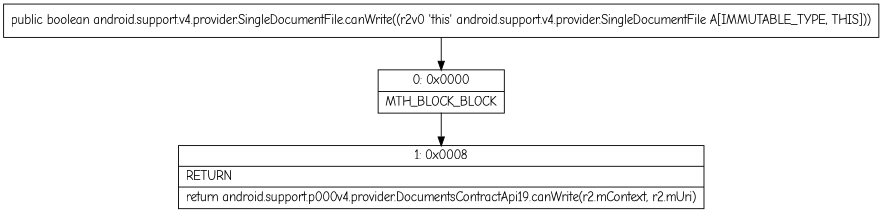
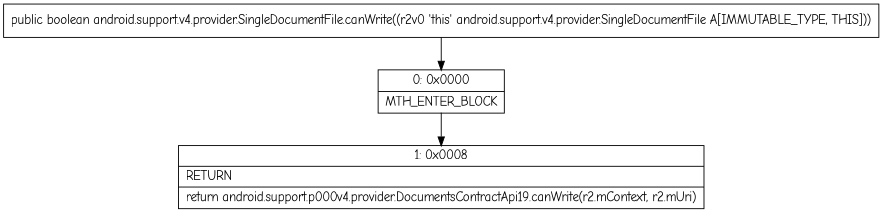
(441, 102) -> (441, 102)
